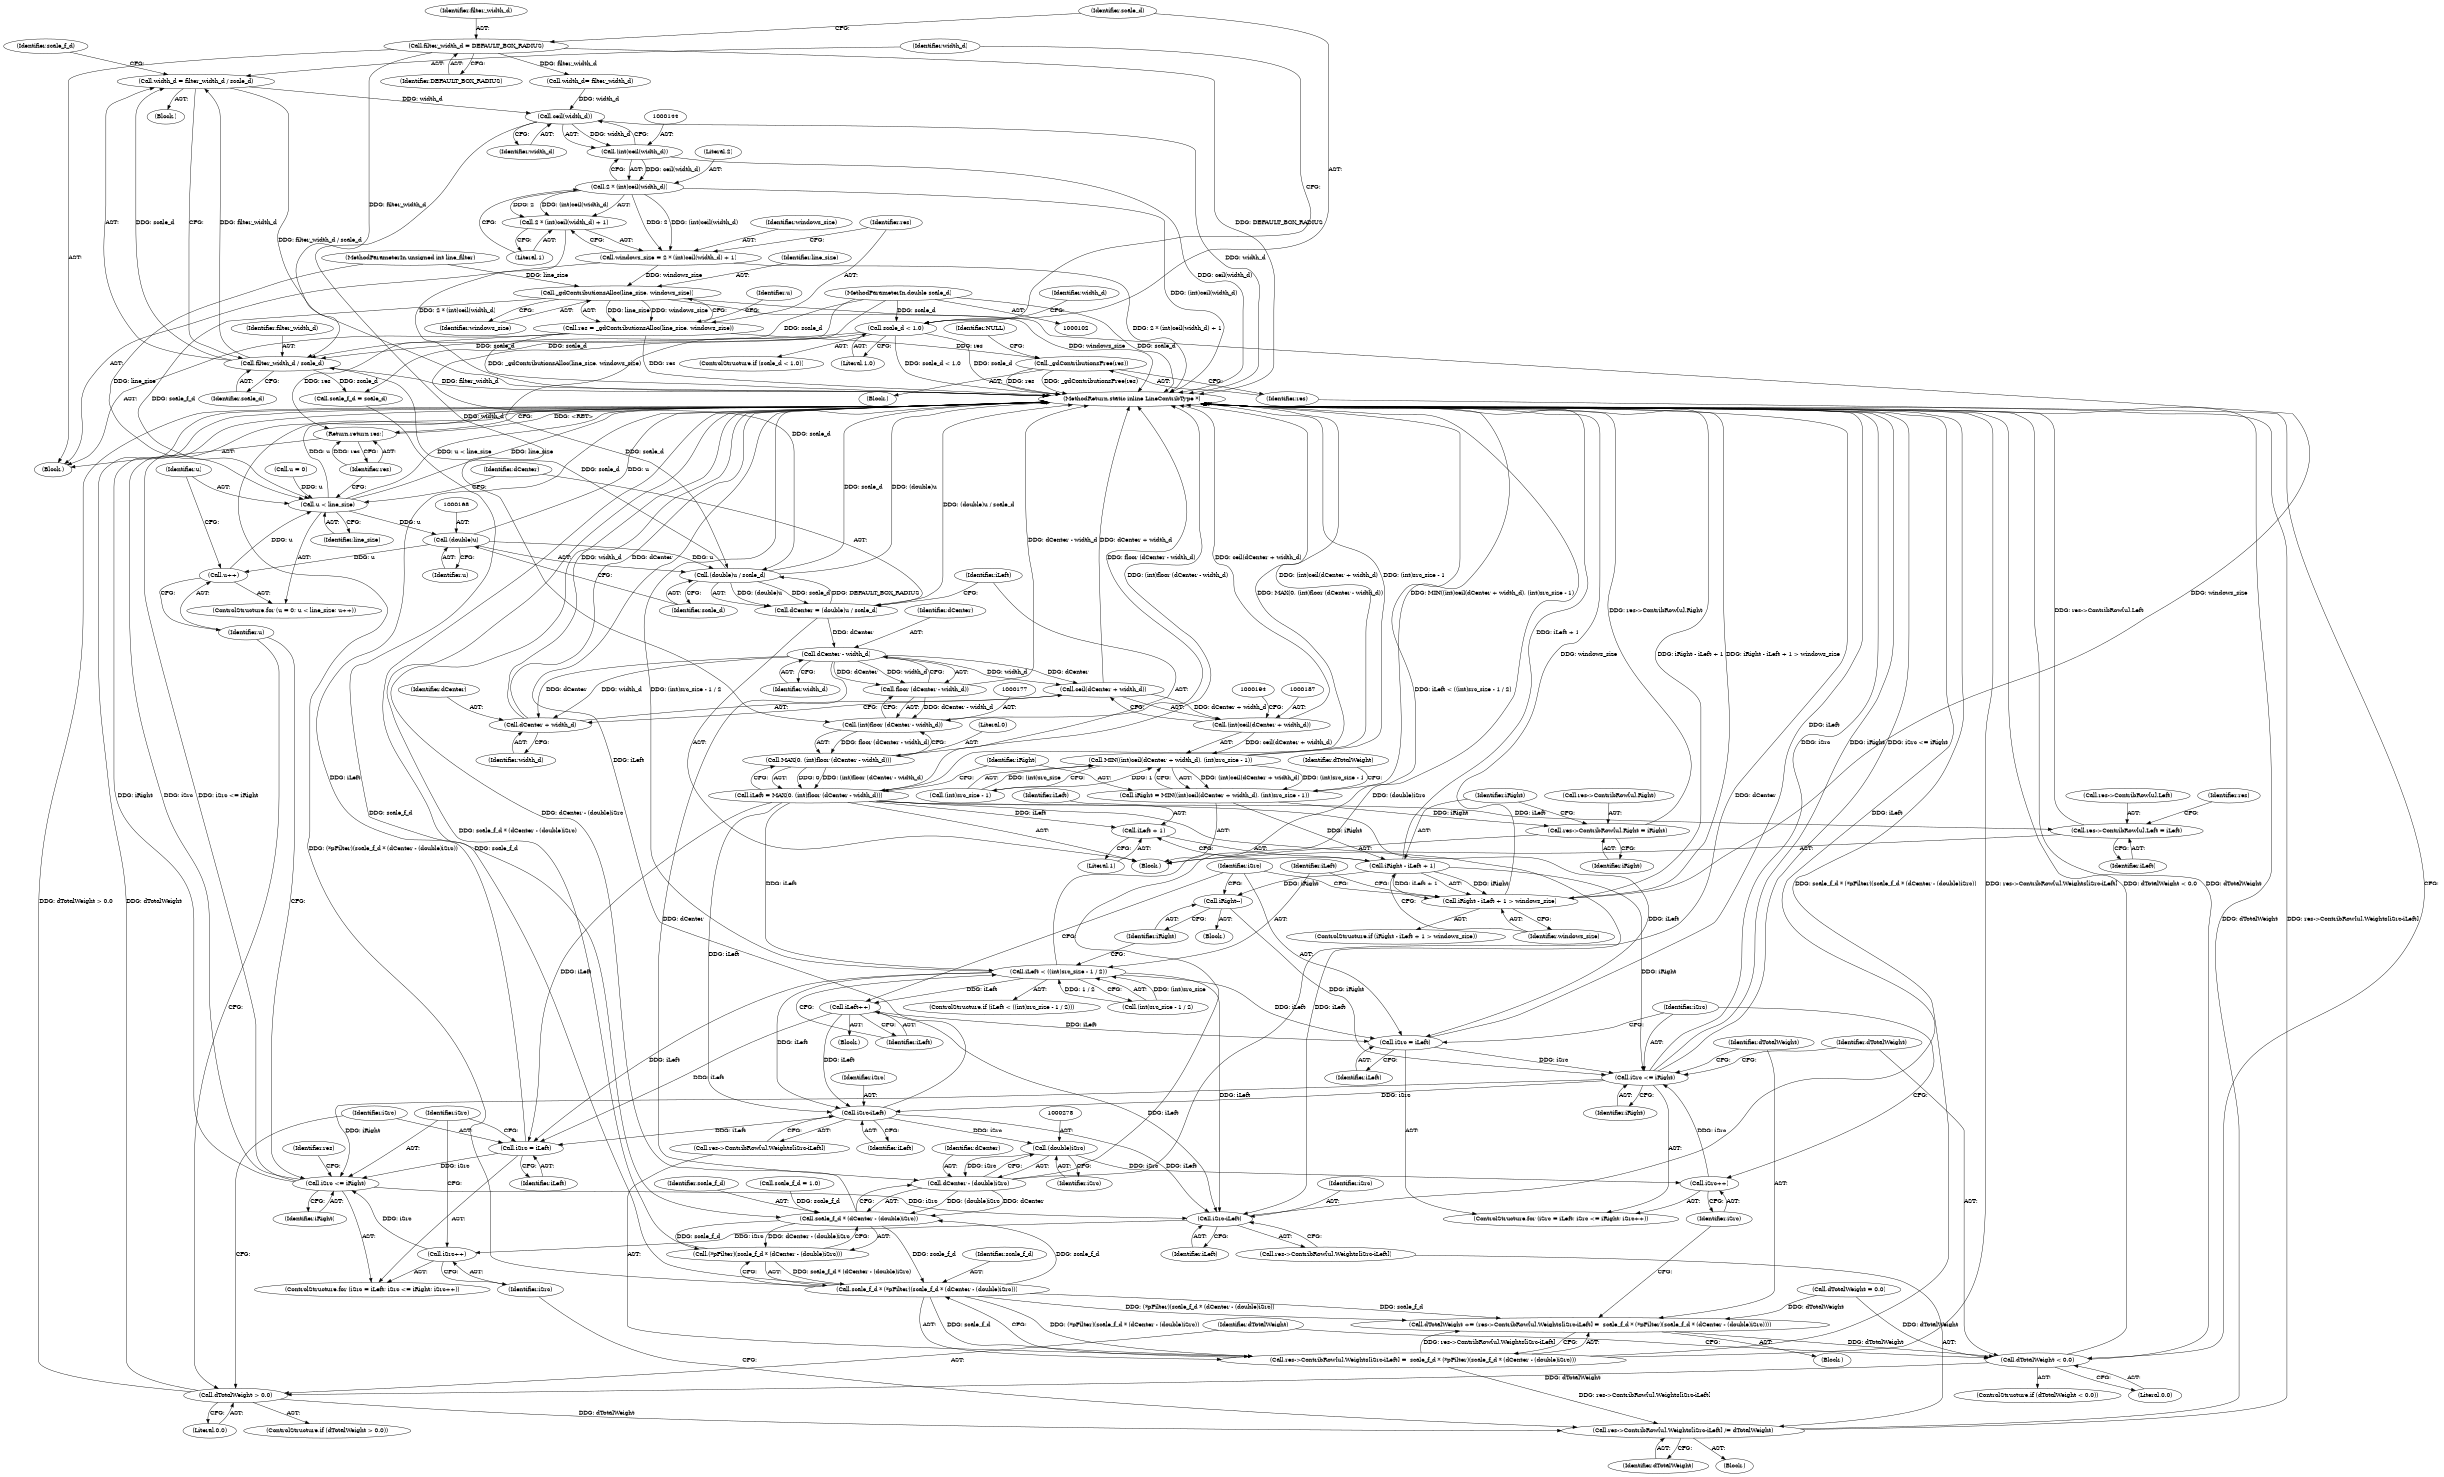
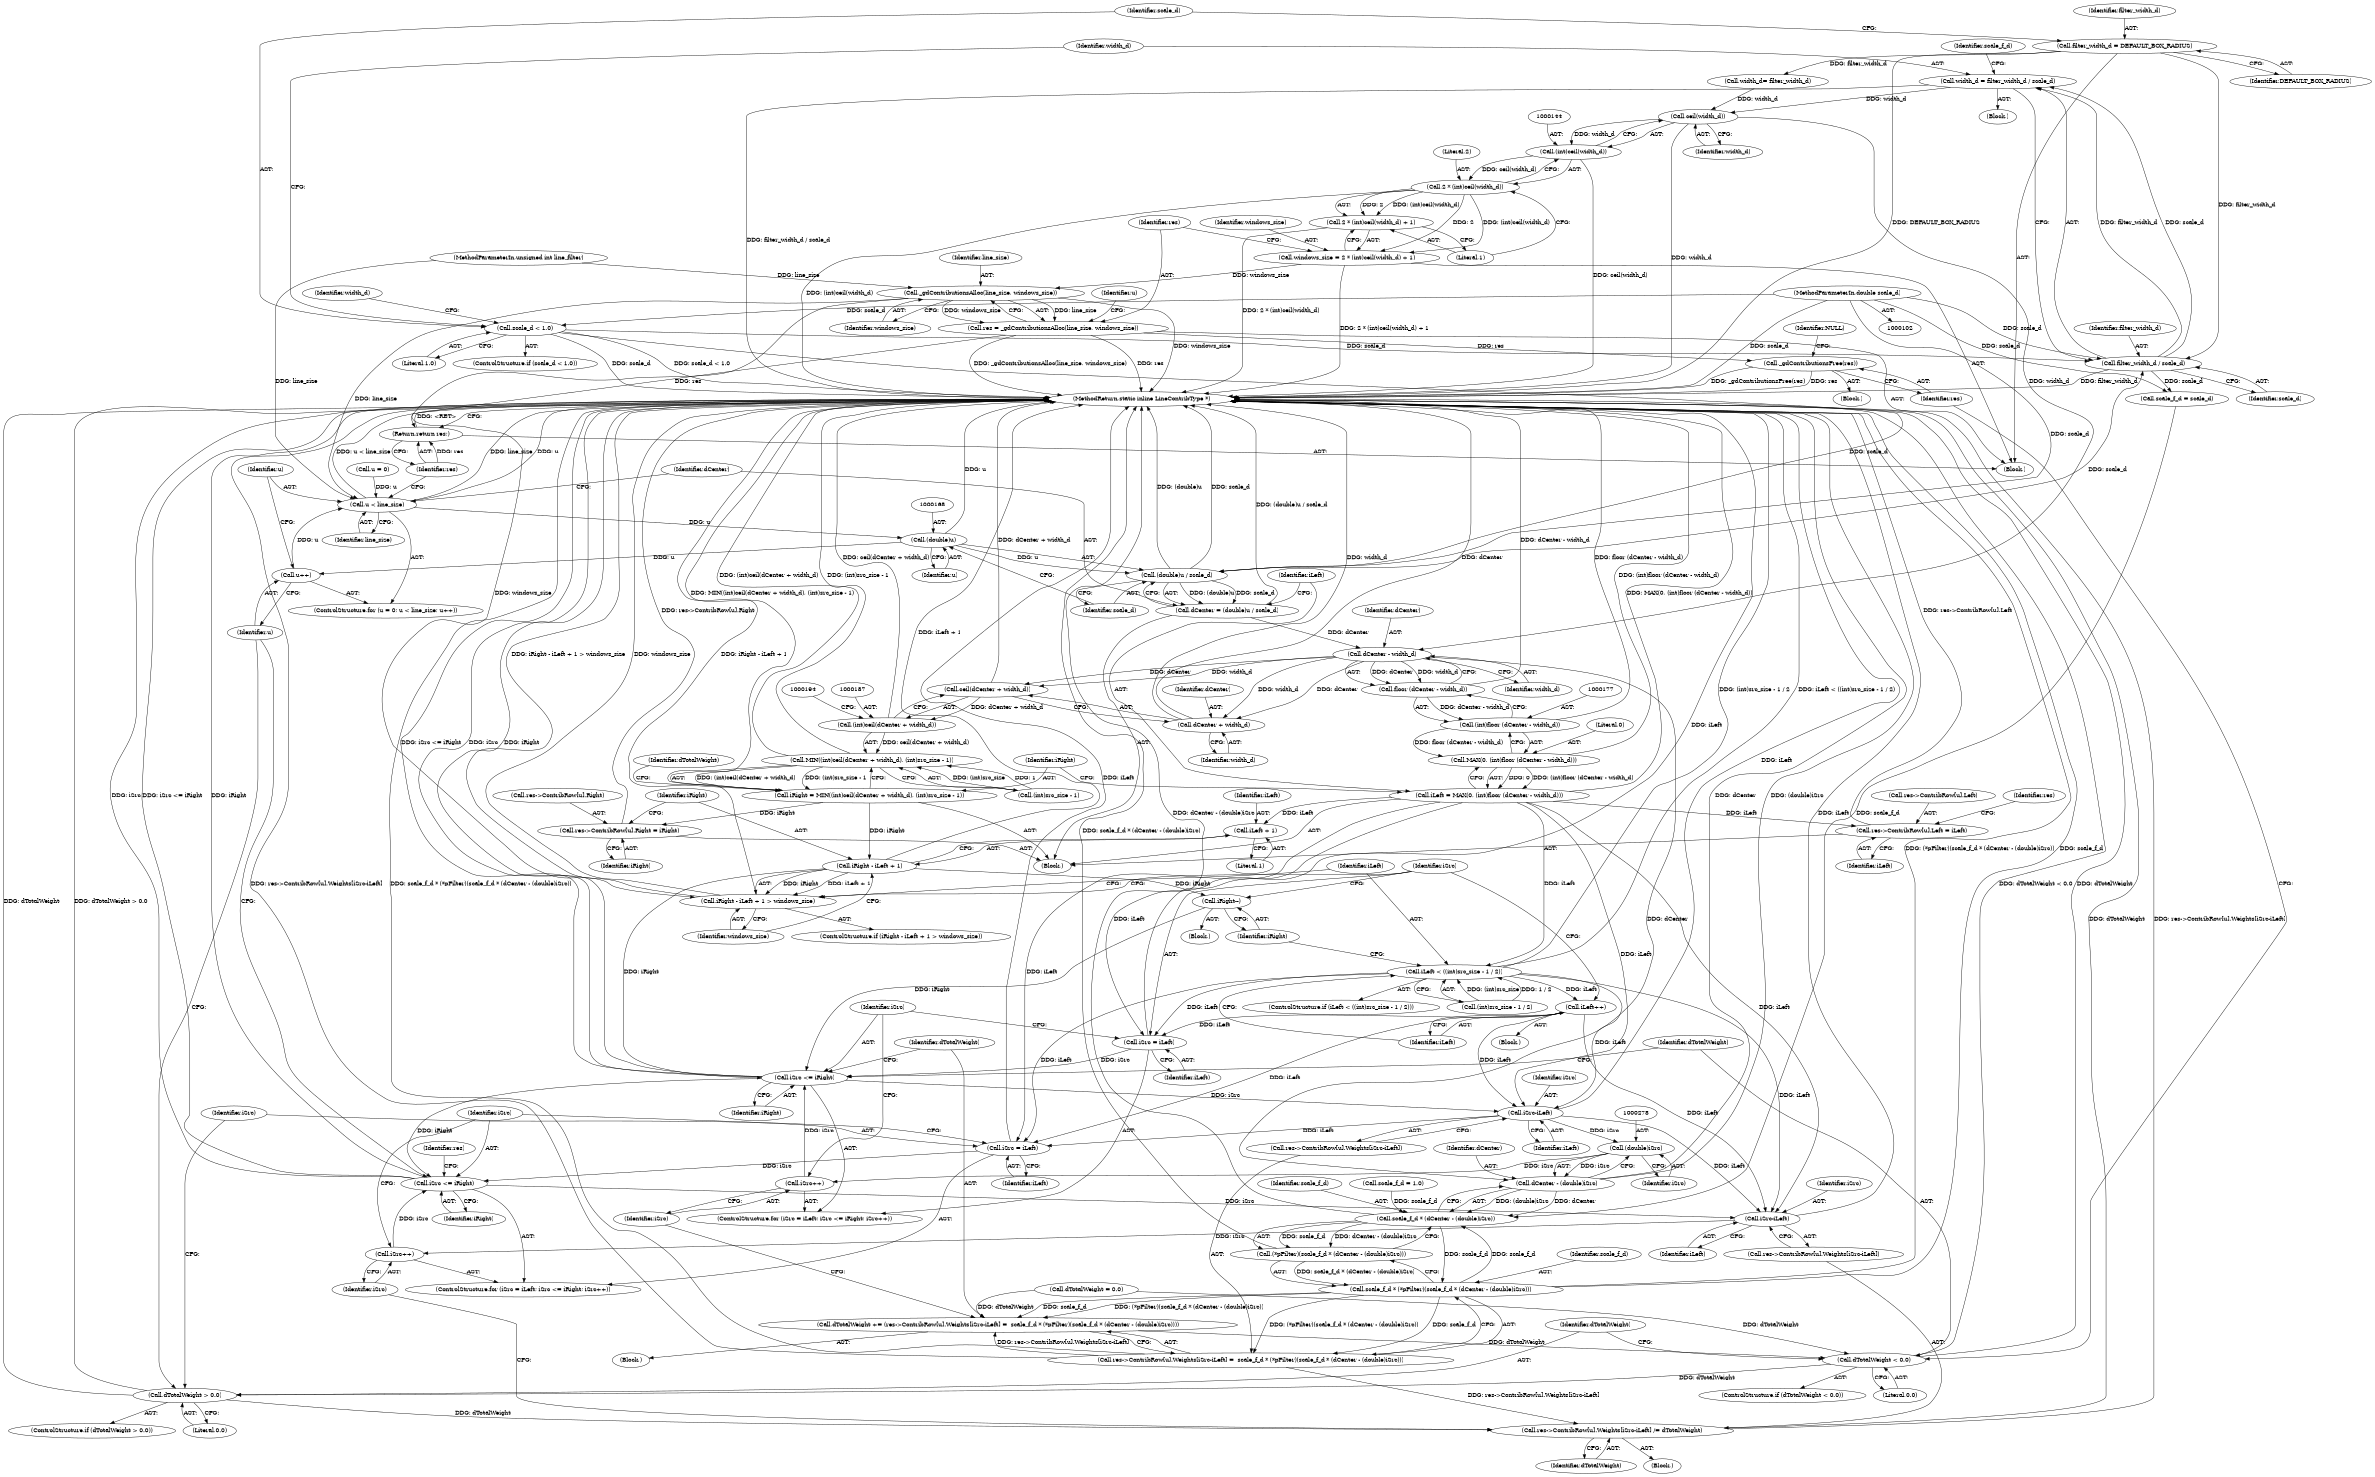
(173, 399) -> (376, 399)
(535, 445) -> (2044, 509)
(876, 593) -> (1154, 593)
